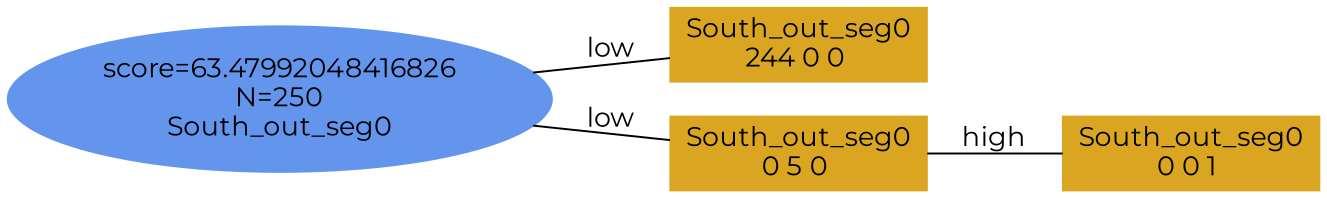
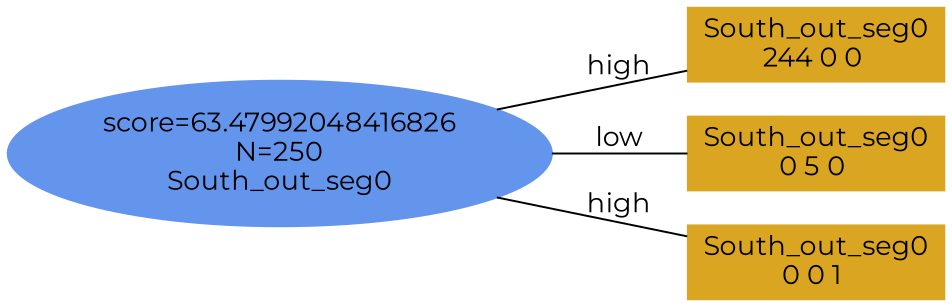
(611, 50) -> (620, 67)
(995, 154) -> (592, 217)
